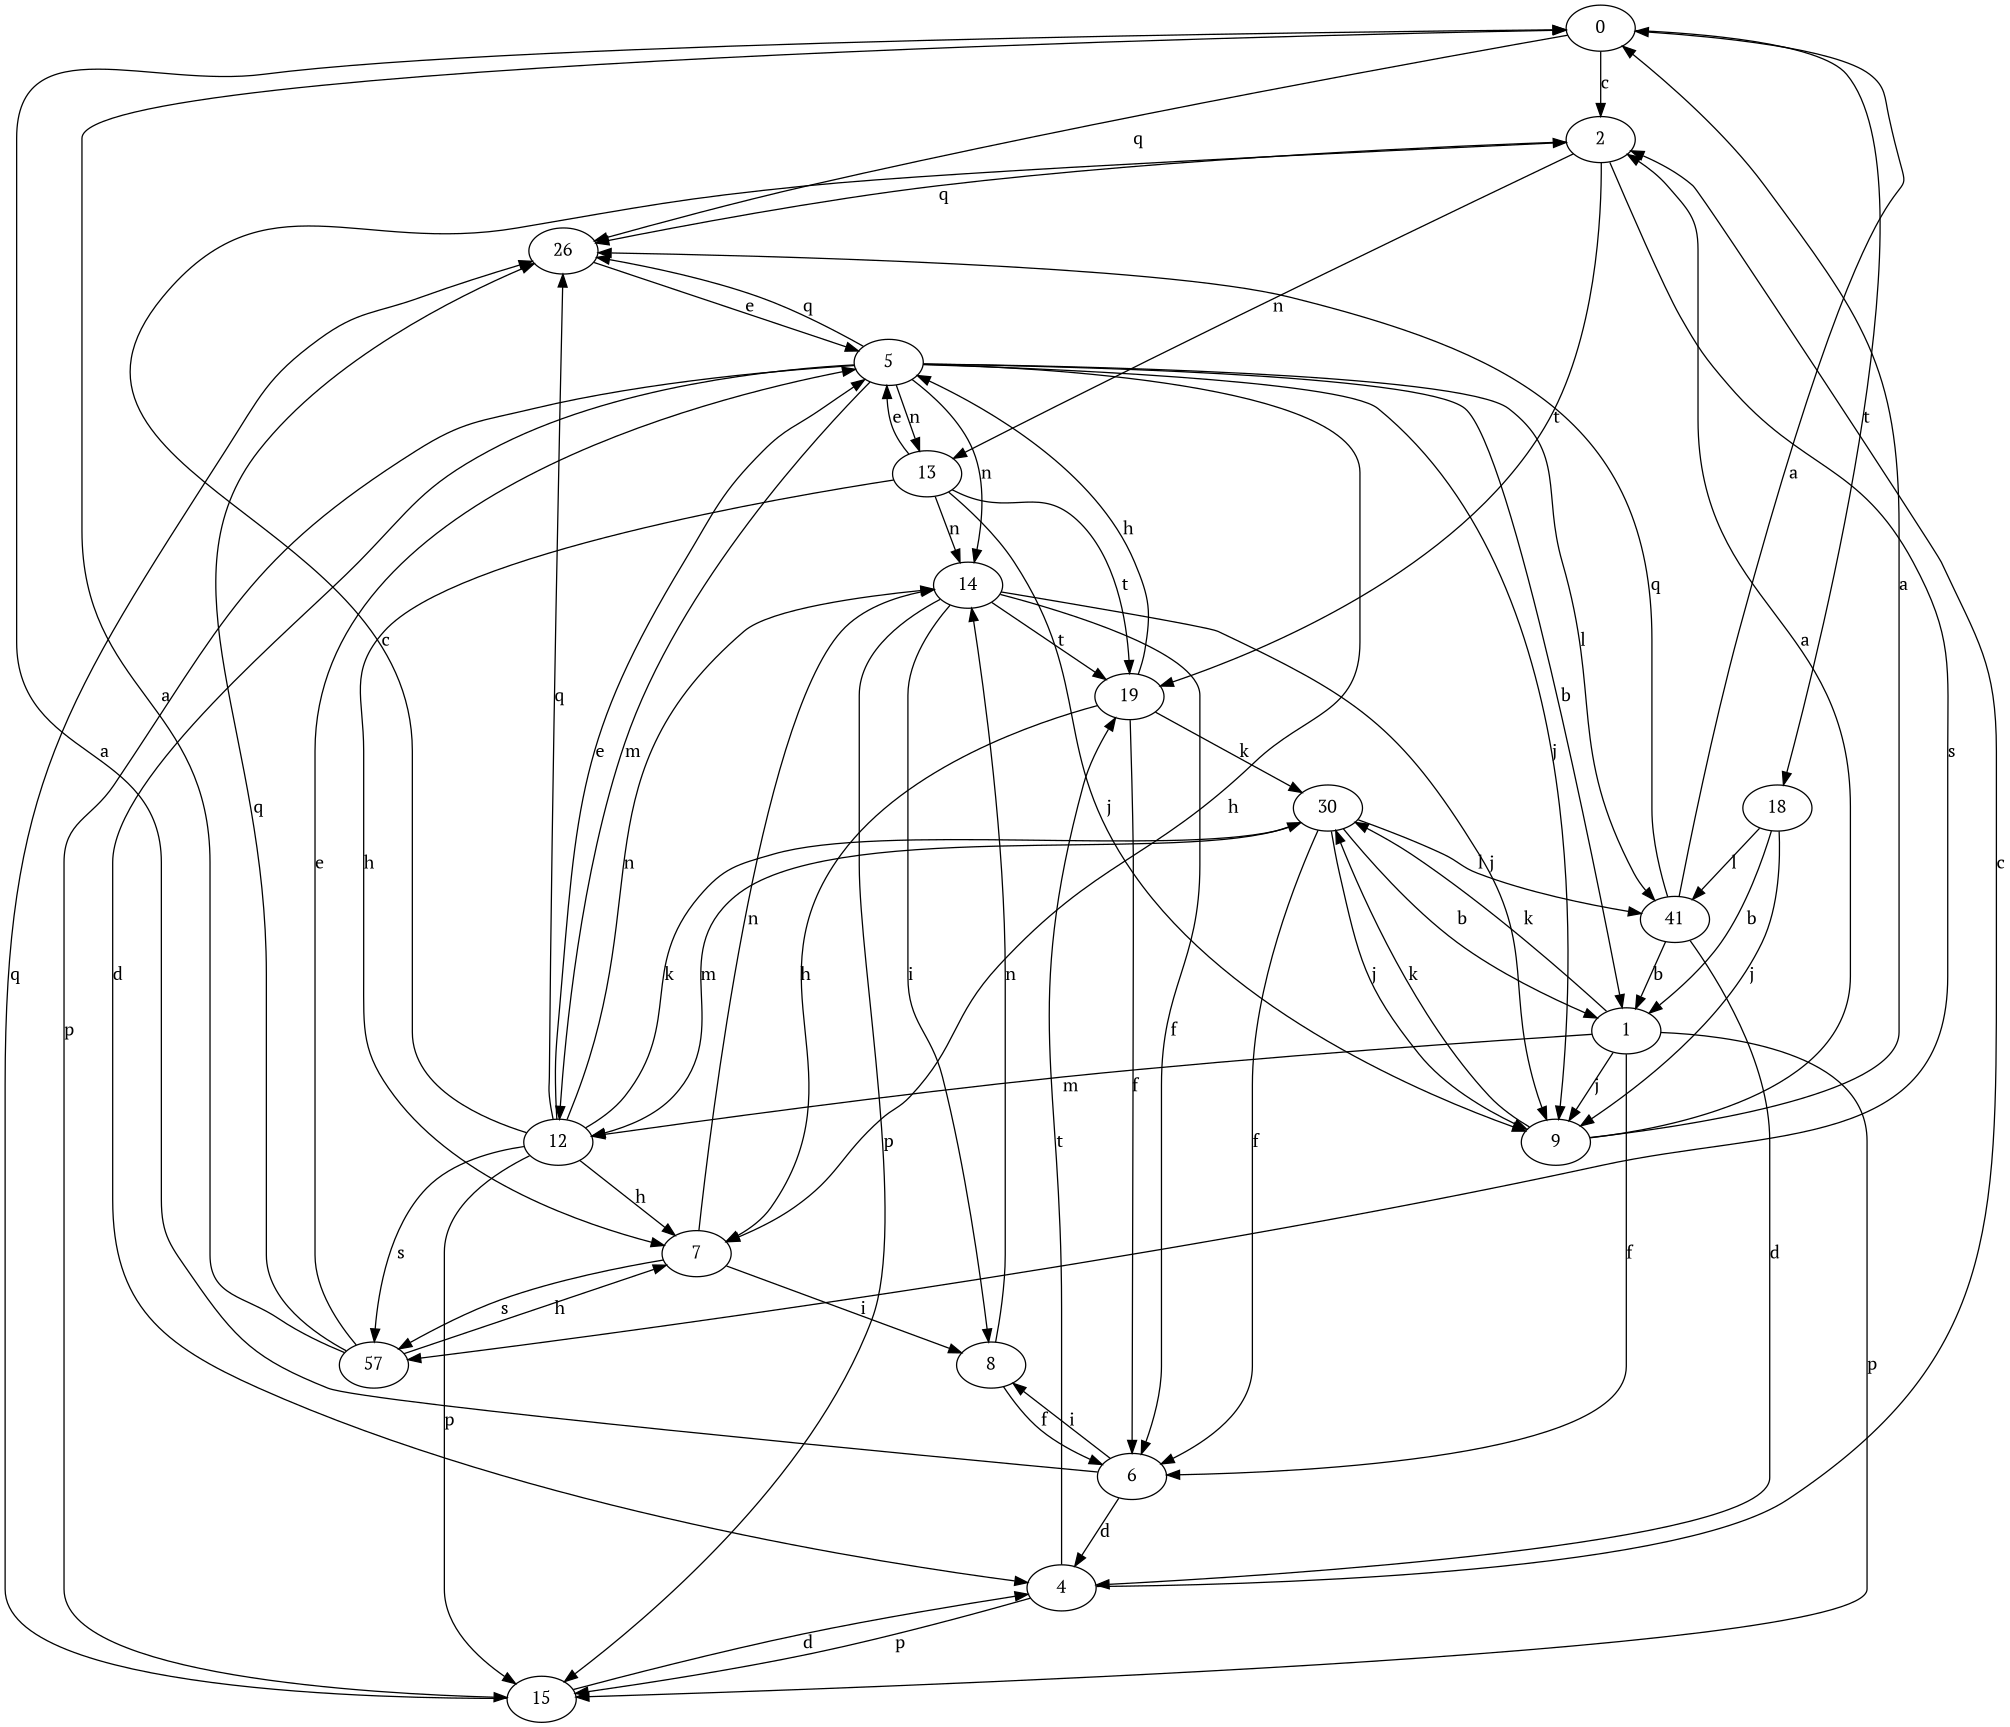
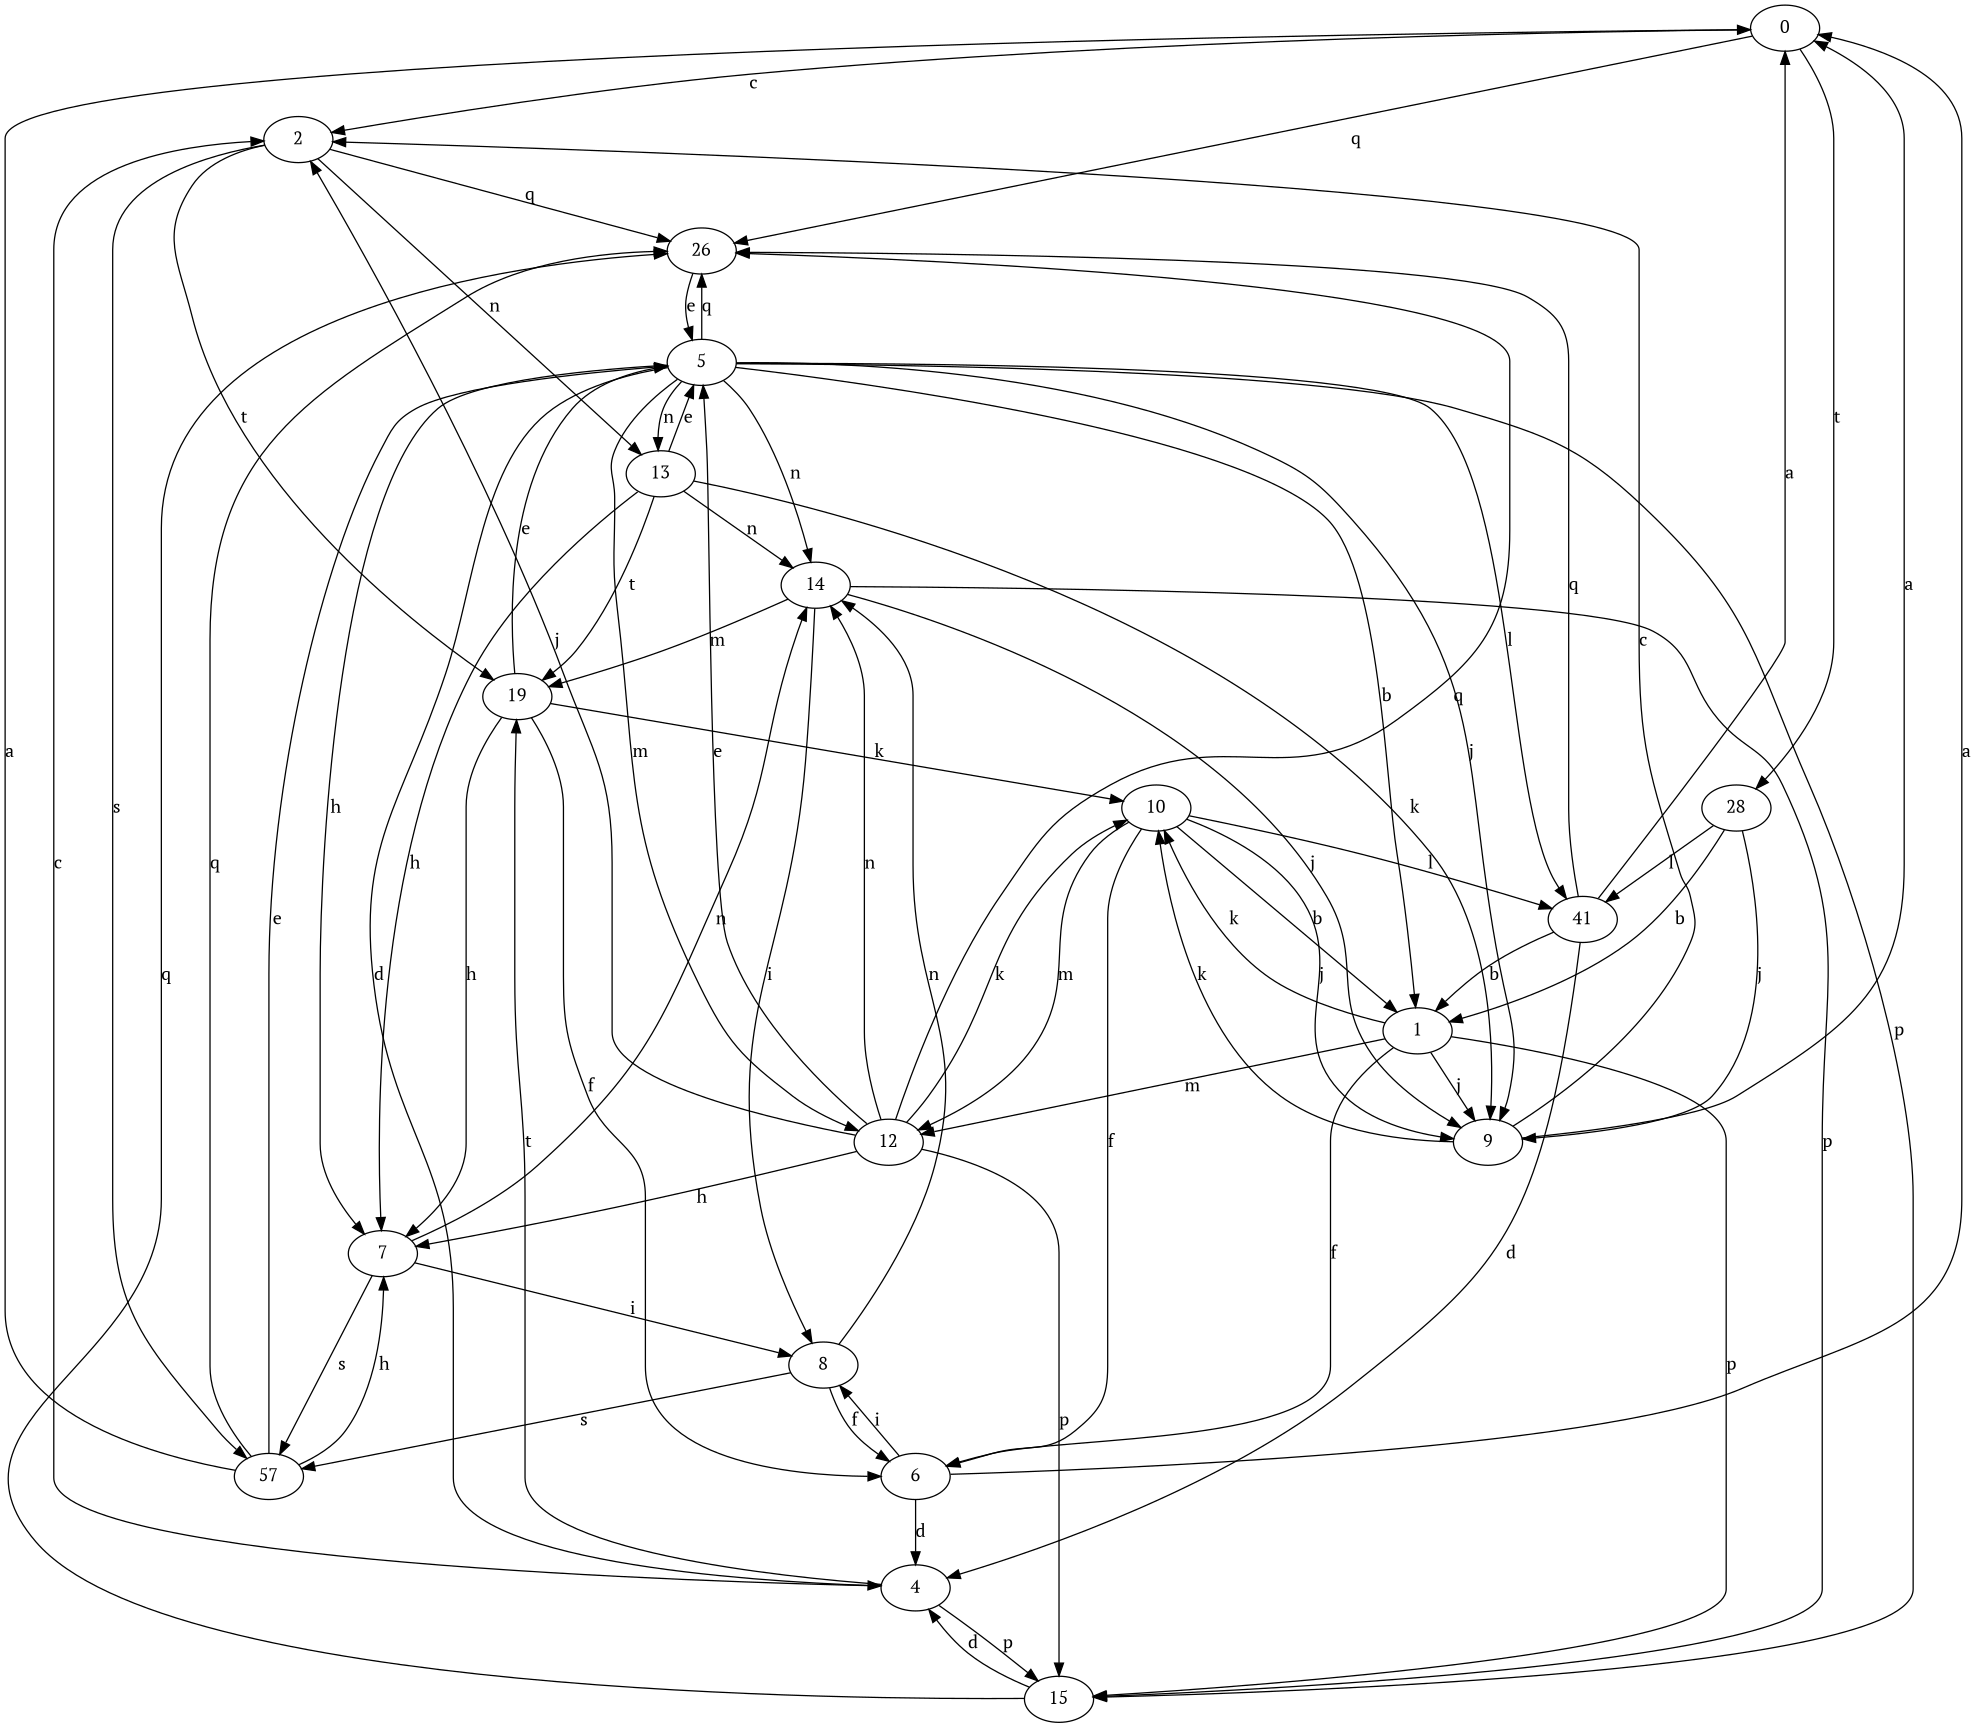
(1129, 530) -> (526, 530)
(386, 641) -> (557, 641)
(1062, 641) -> (718, 641)
(1805, 641) -> (1644, 641)
(1109, 808) -> (1415, 808)
(1328, 808) -> (1156, 808)
(1777, 808) -> (1736, 808)
(1187, 955) -> none
(413, 1206) -> (553, 1419)
